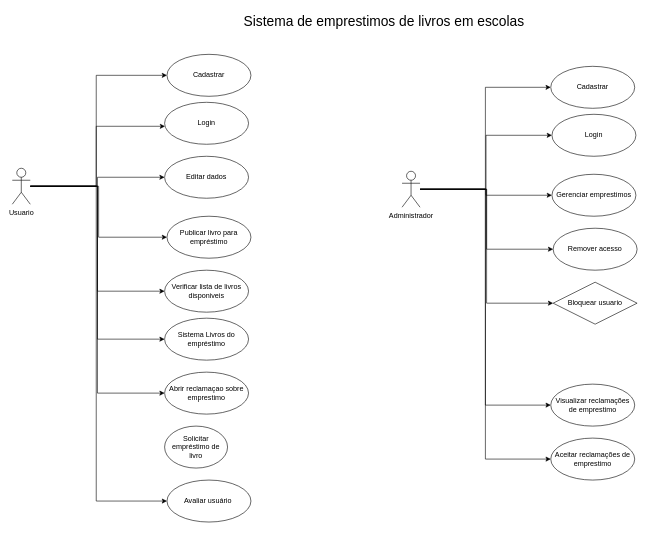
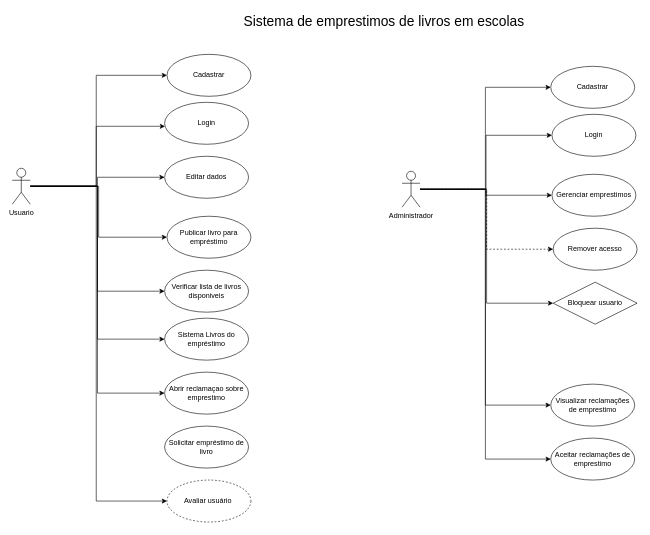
(517, 249) -> (517, 249)
(196, 447) -> (207, 447)
(209, 501) -> (209, 501)
